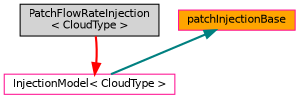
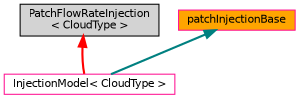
(97, 50) -> (83, 60)
